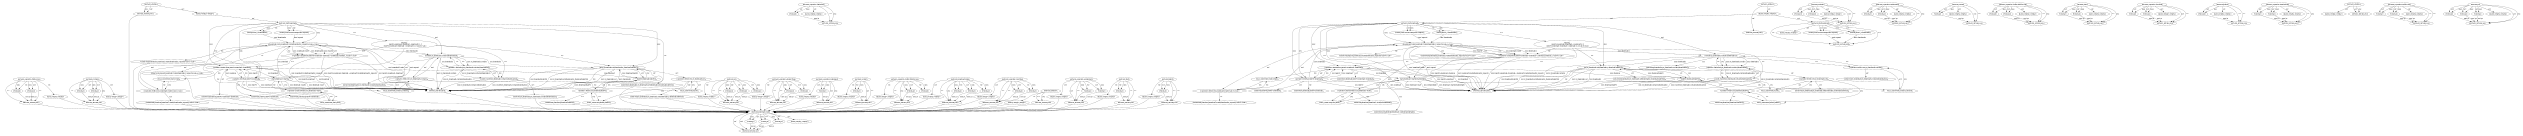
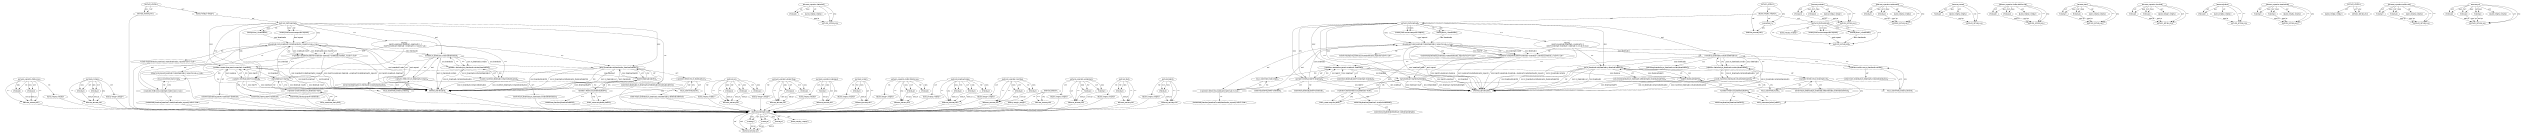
none -> (1768, 23)
(1394, 91) -> (1383, 107)
